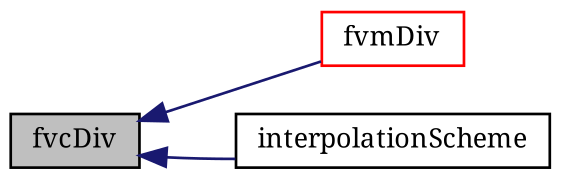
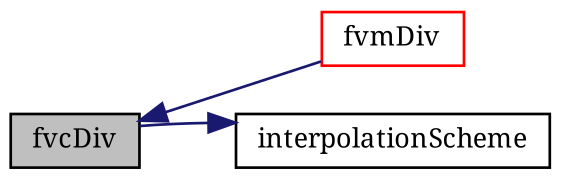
(201, 159) -> (183, 124)
